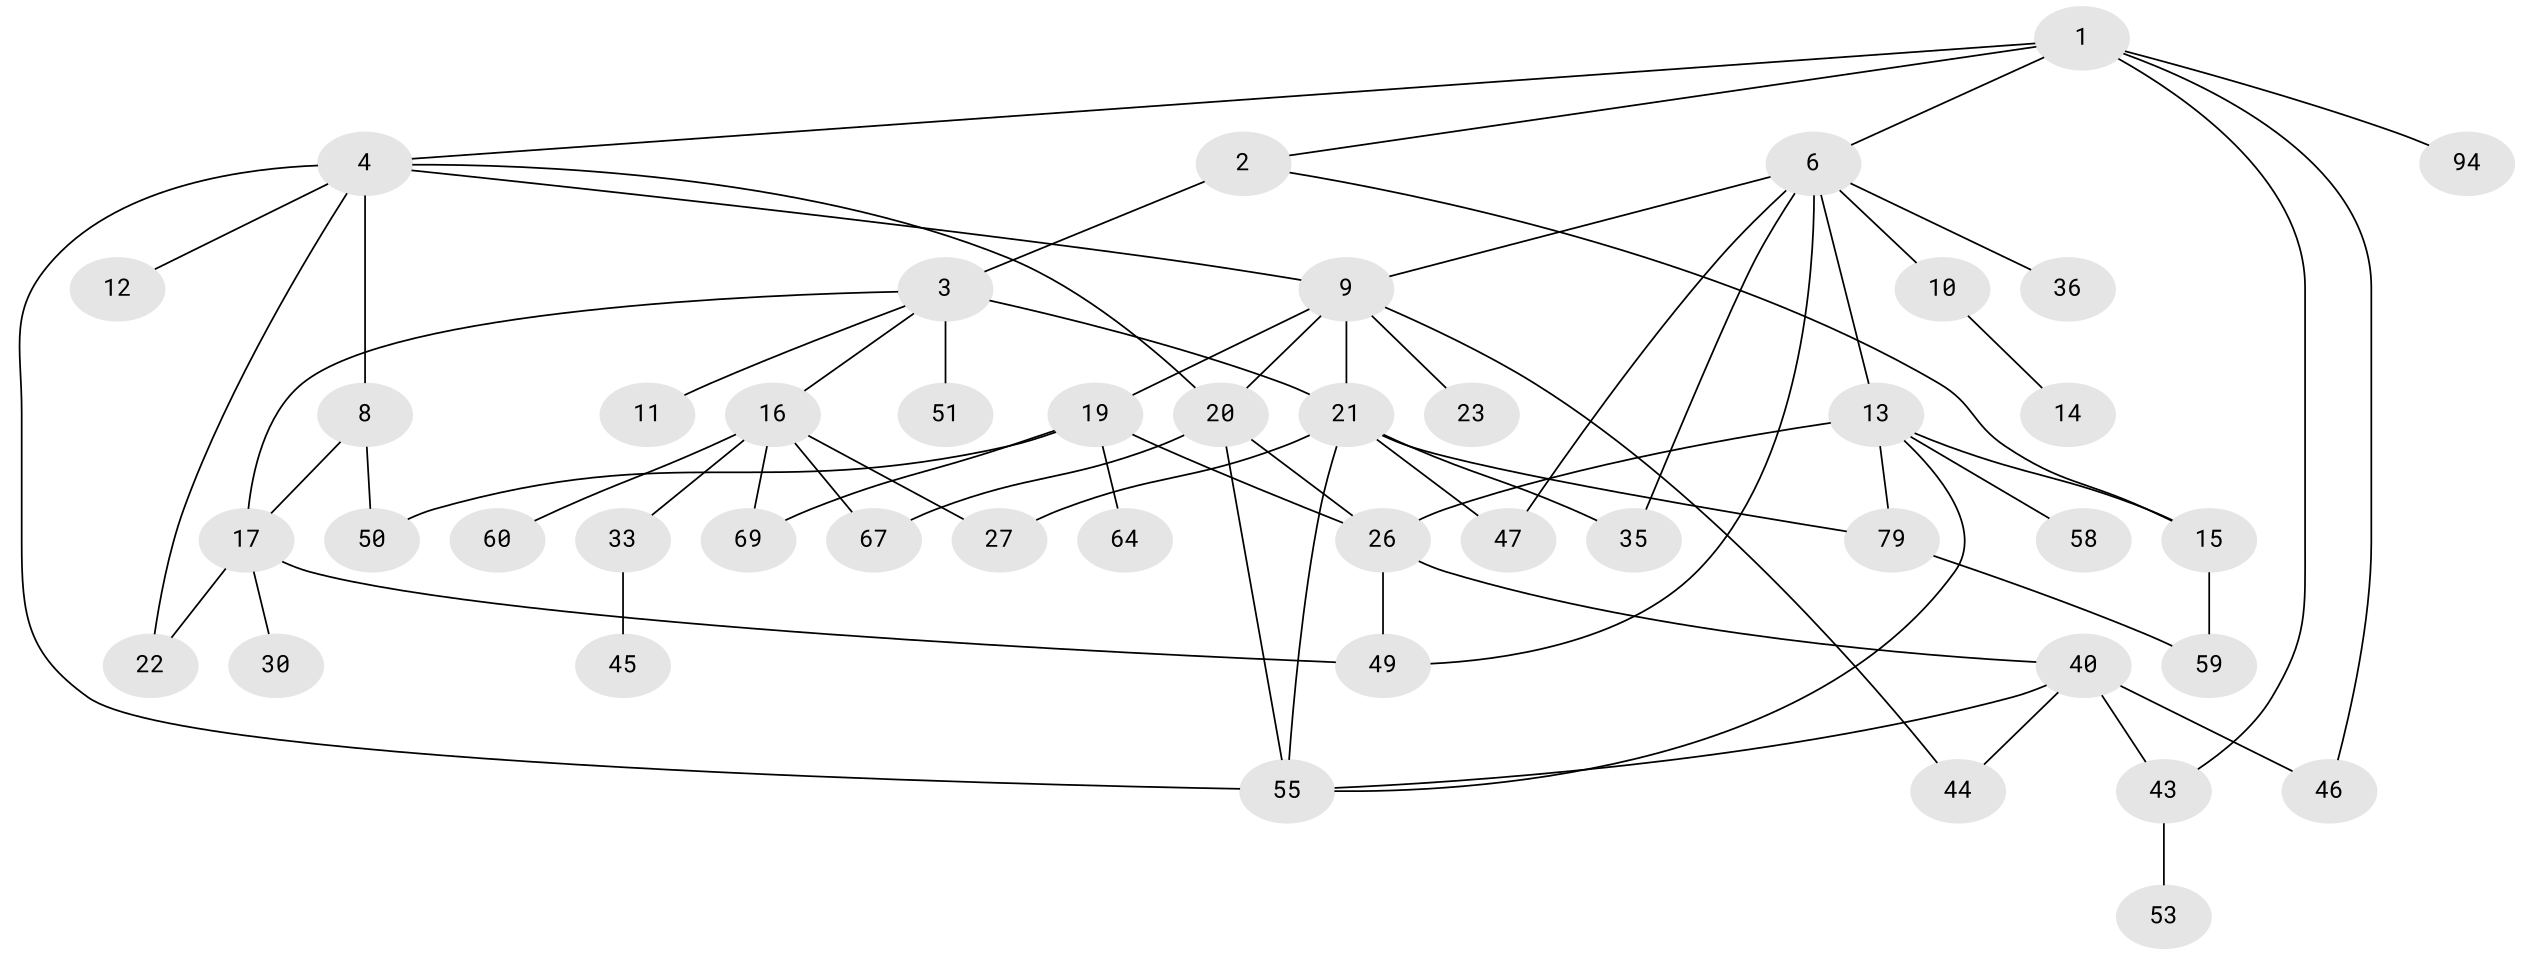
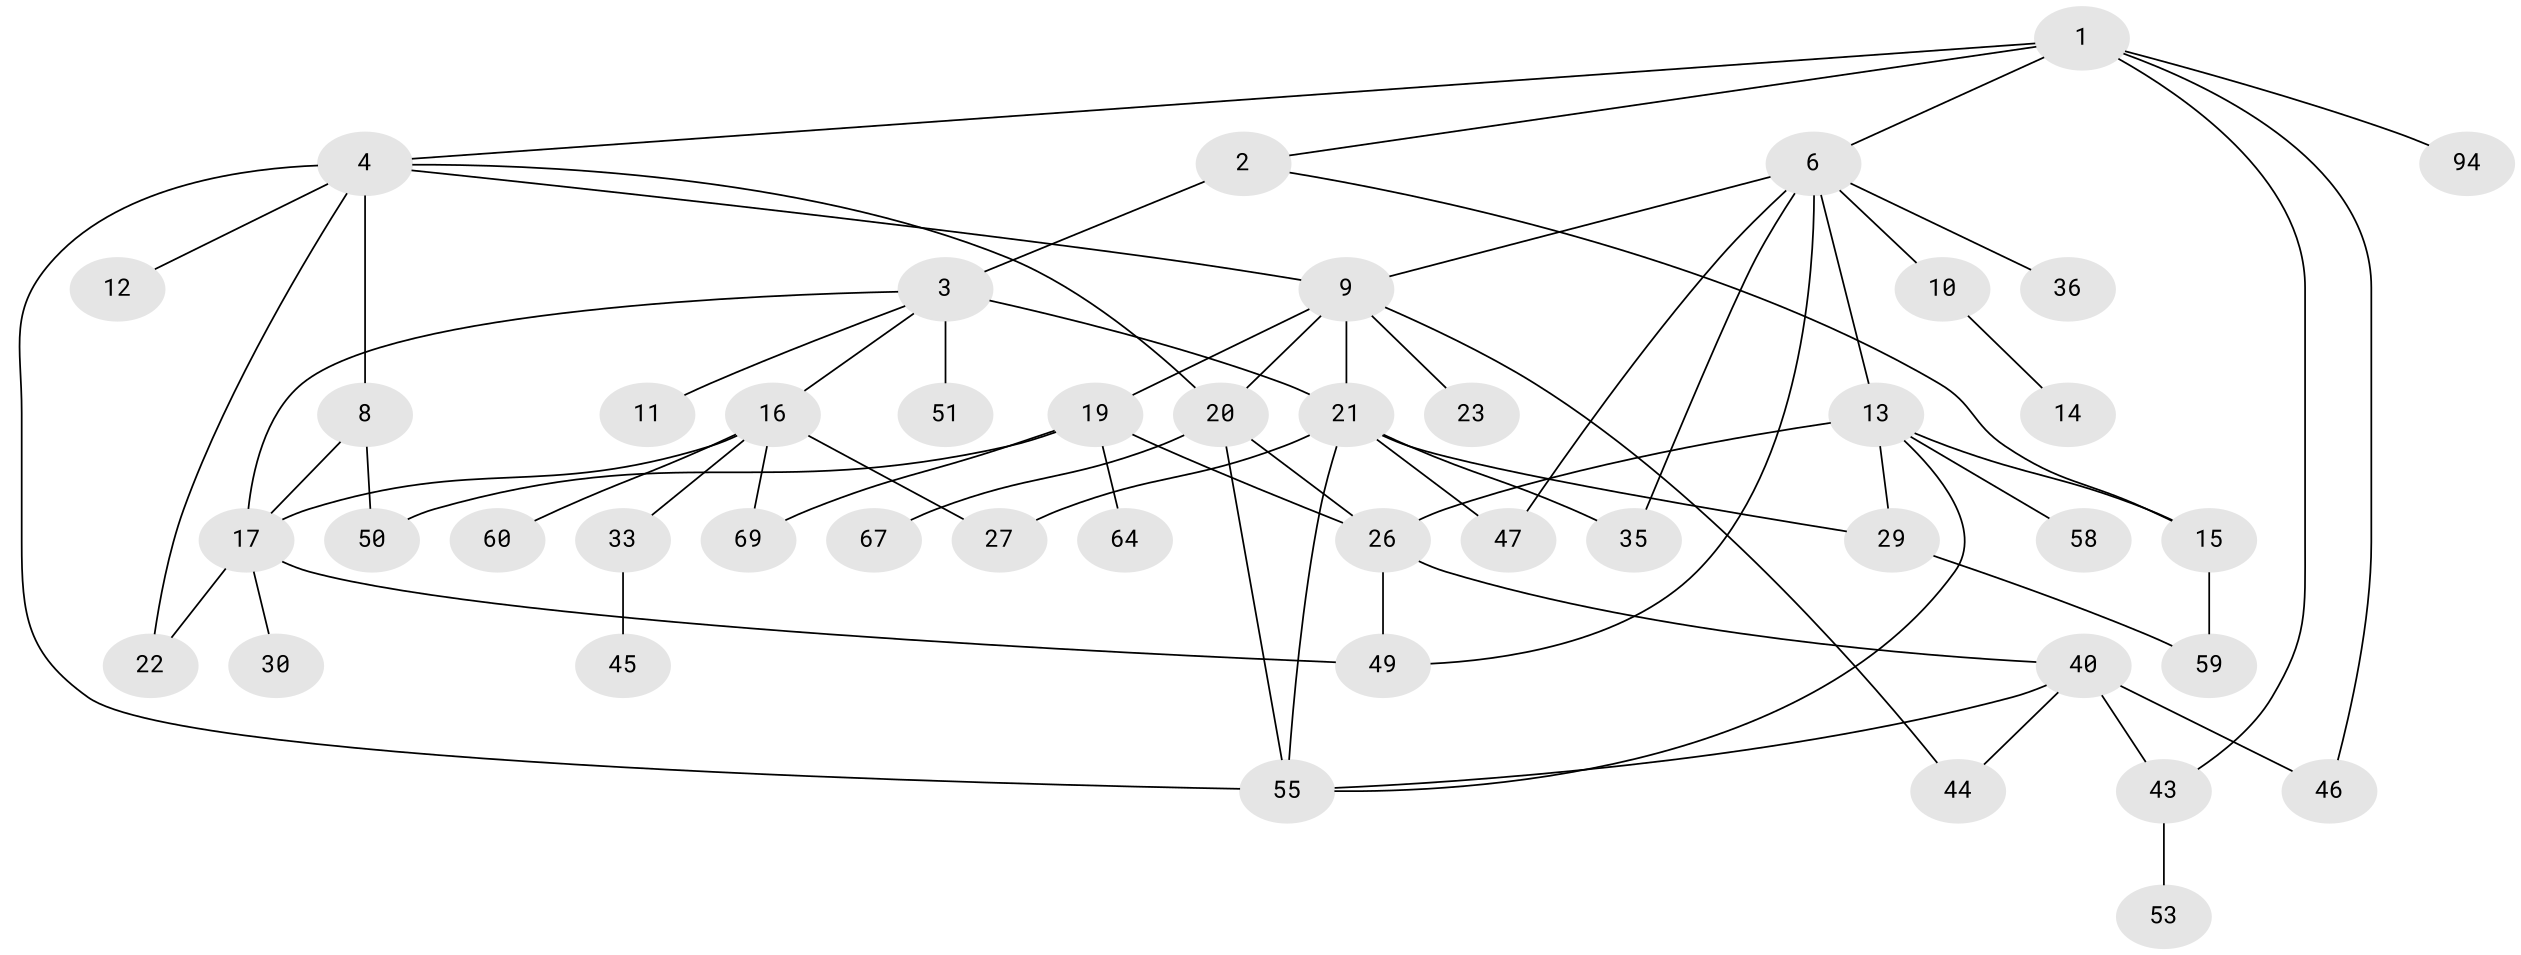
(826, 481) -> (510, 478)
(1892, 540) -> (1892, 540)
